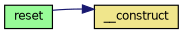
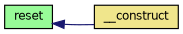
(67, 9) -> (79, 25)
